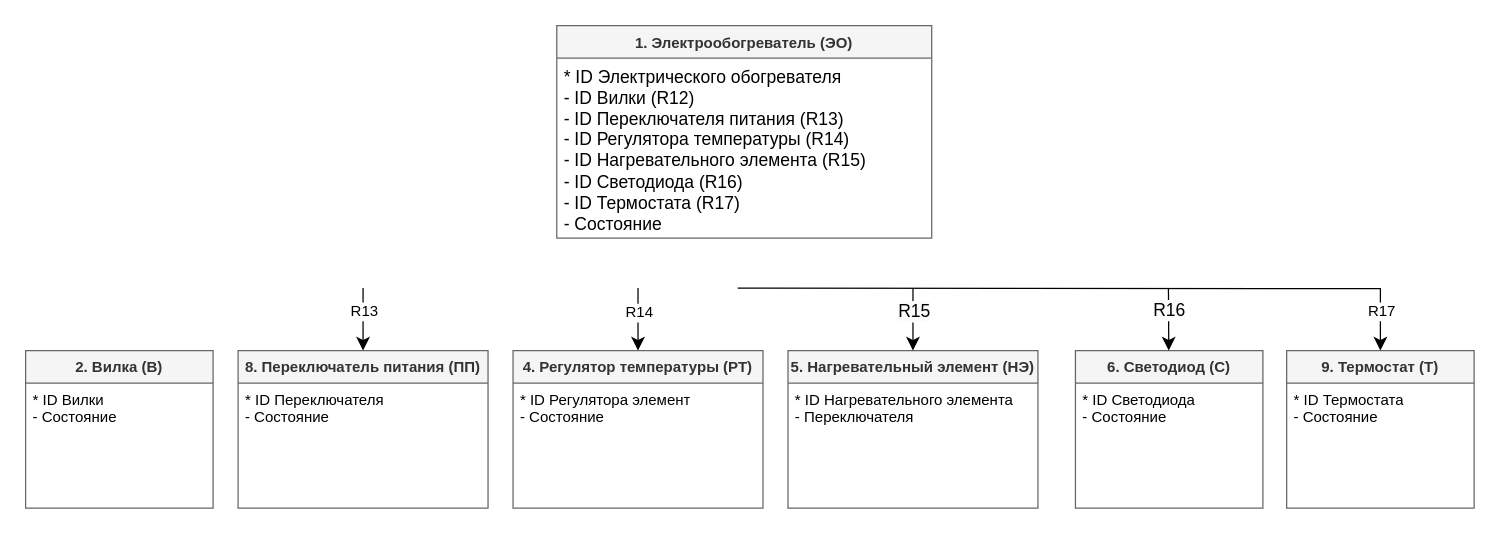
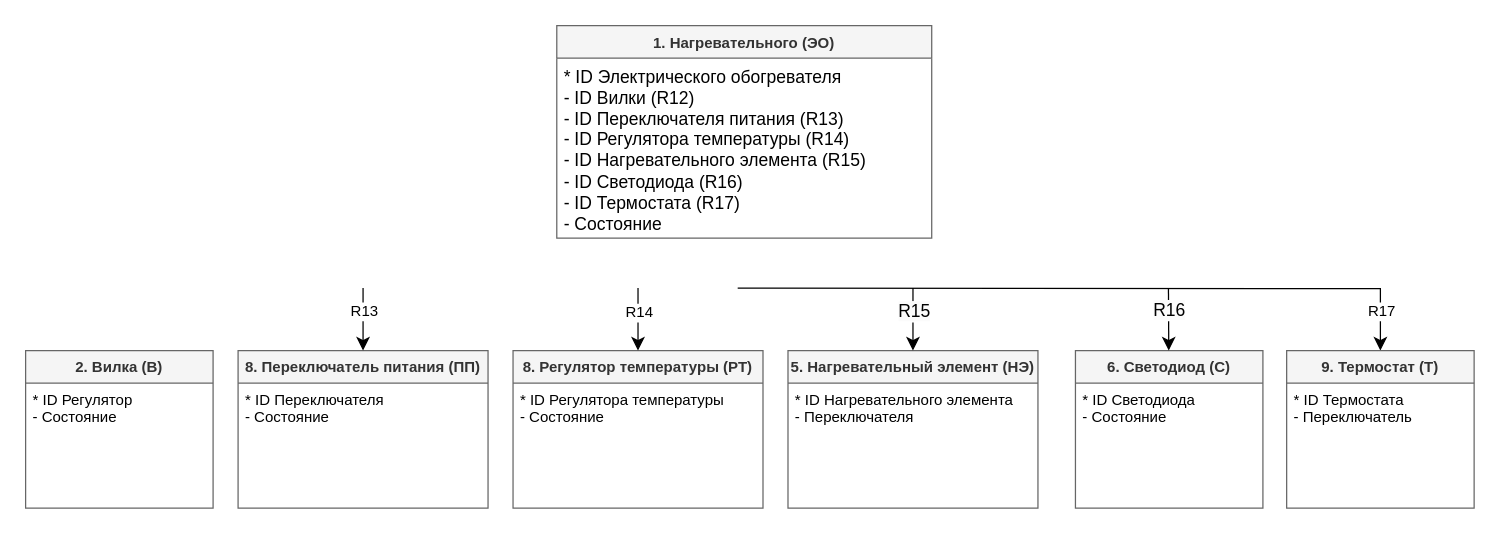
(744, 43) -> (744, 43)
(638, 368) -> (638, 368)
(77, 410) -> (88, 410)
(611, 410) -> (628, 410)
(1353, 410) -> (1355, 410)
